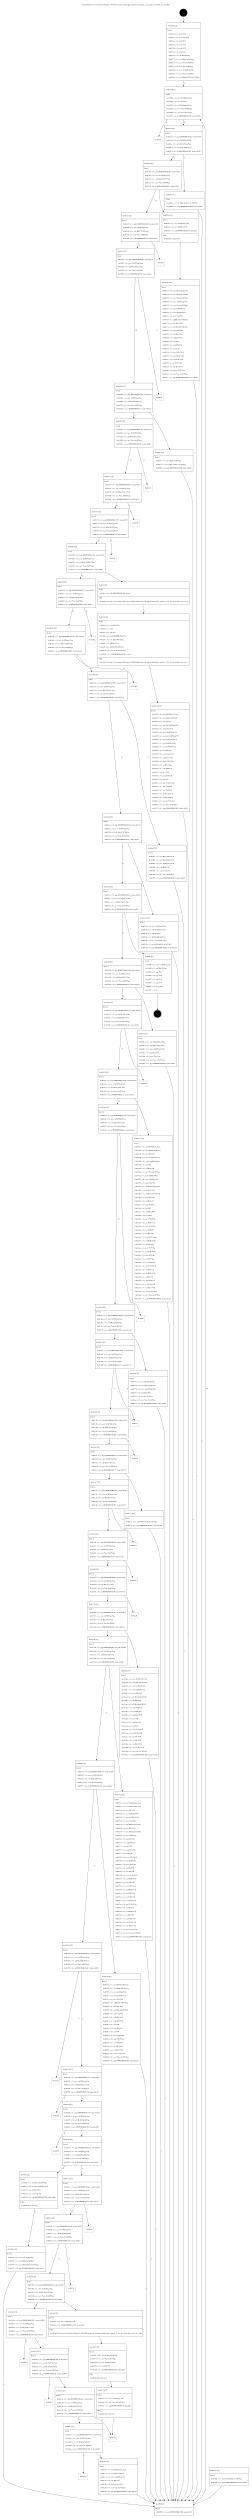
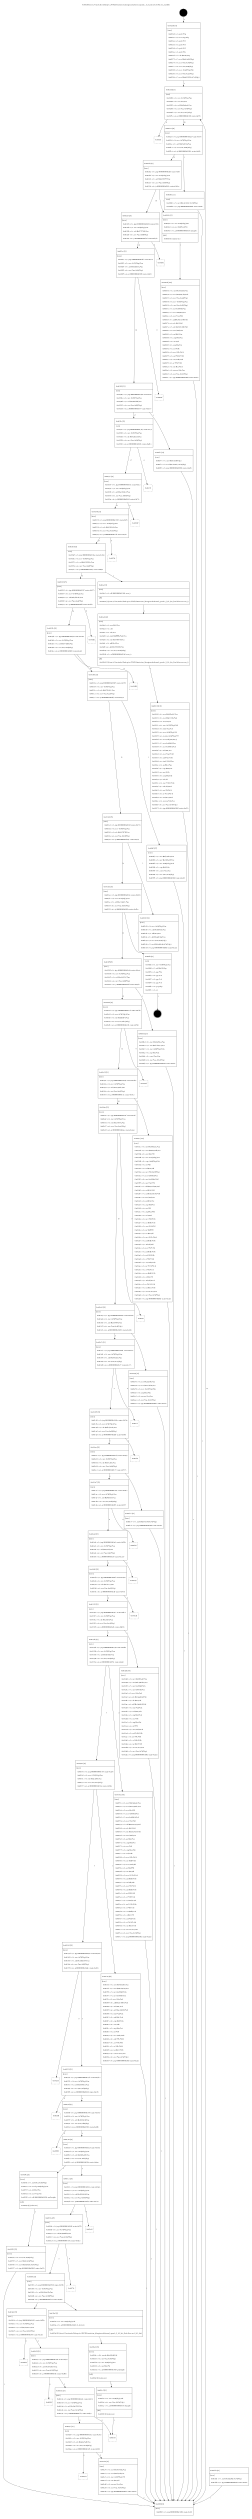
(178, 1725) -> none
